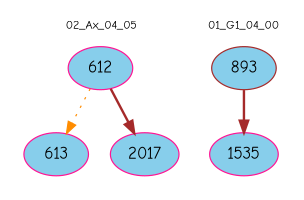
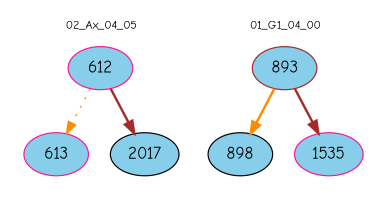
(145, 154) -> (145, 154)
none -> (240, 154)
